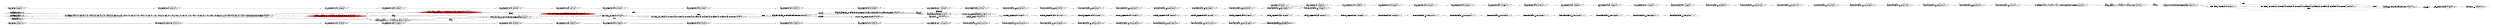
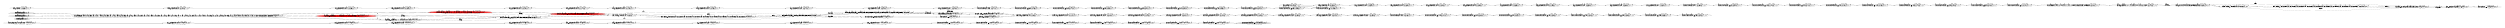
(17, 23) -> none
